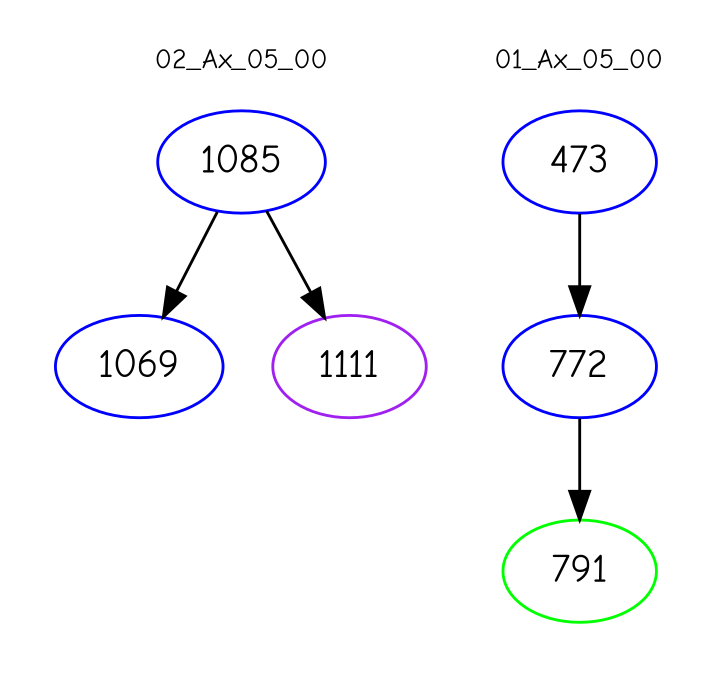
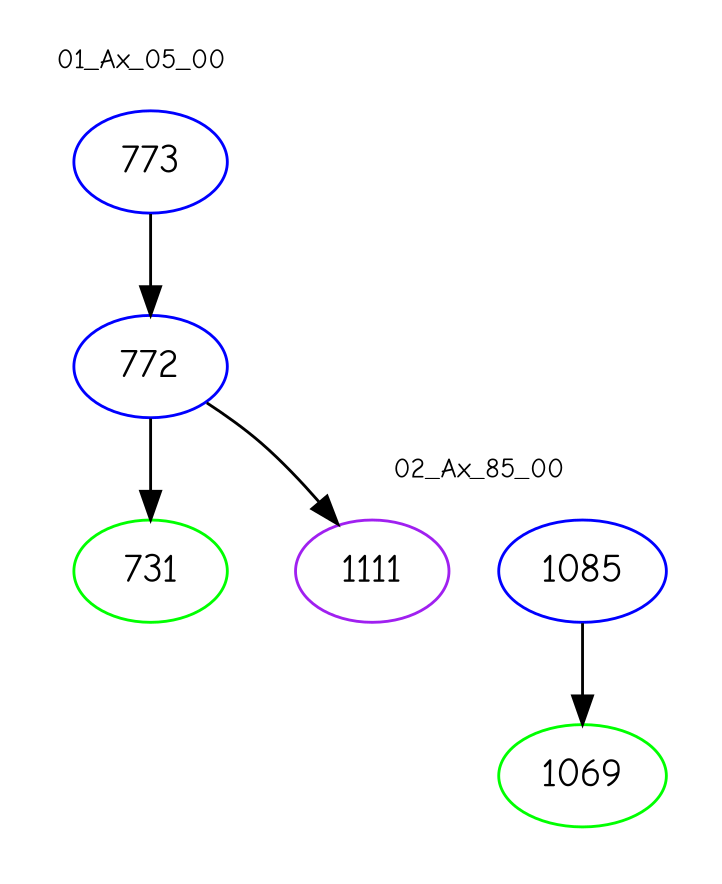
(242, 61) -> (480, 470)
(580, 162) -> (151, 162)
(289, 252) -> (291, 471)
(139, 367) -> (583, 776)
(580, 571) -> (151, 571)
